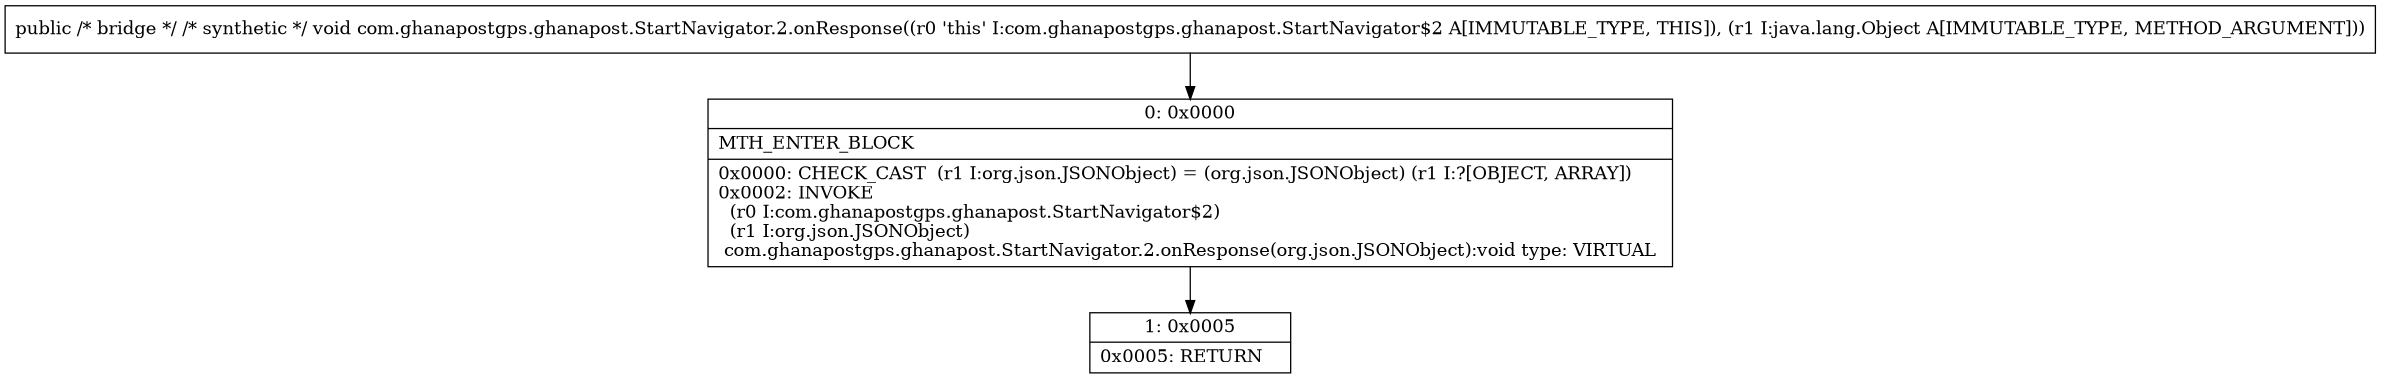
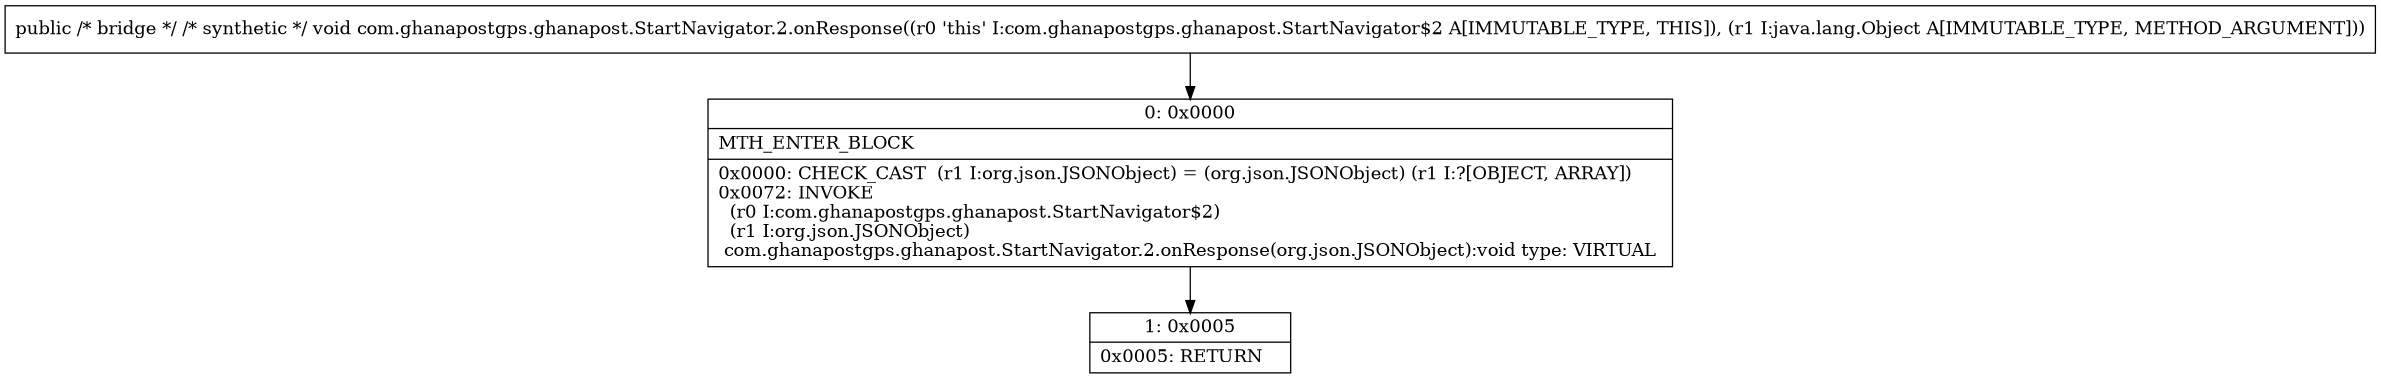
(802, 193) -> (802, 193)
